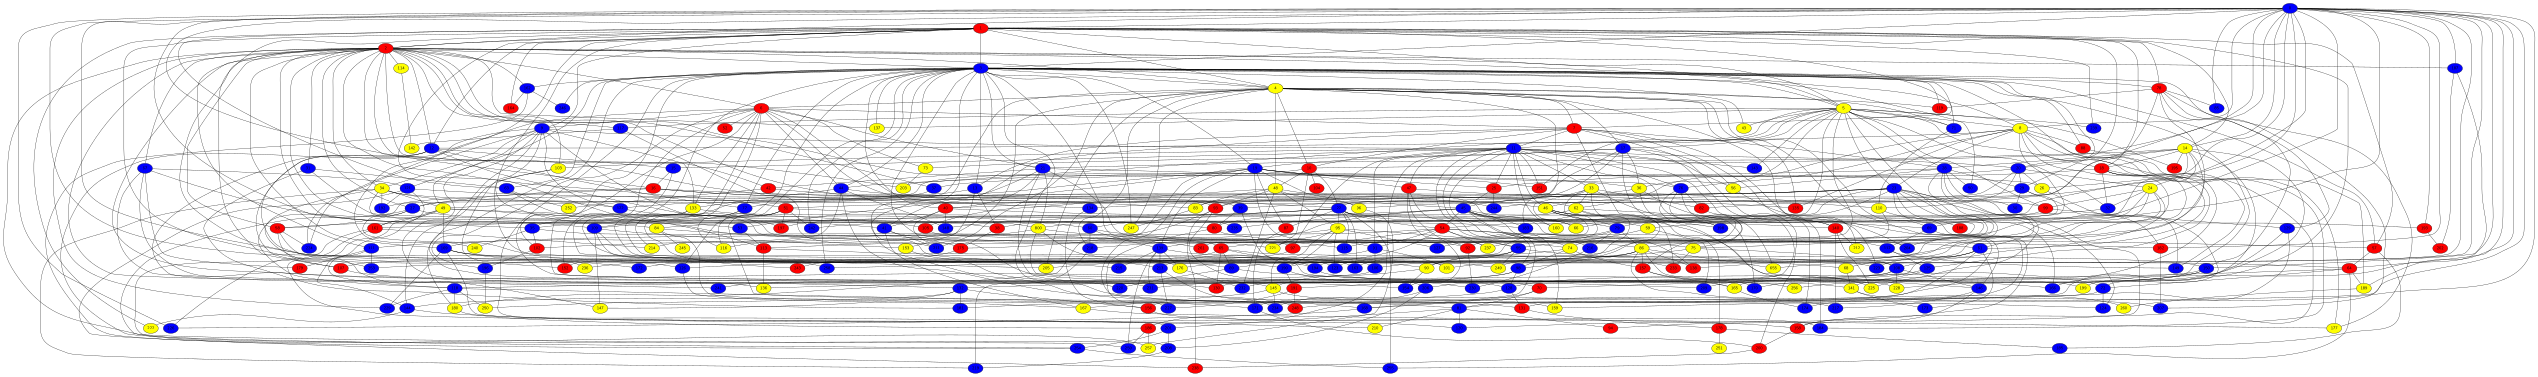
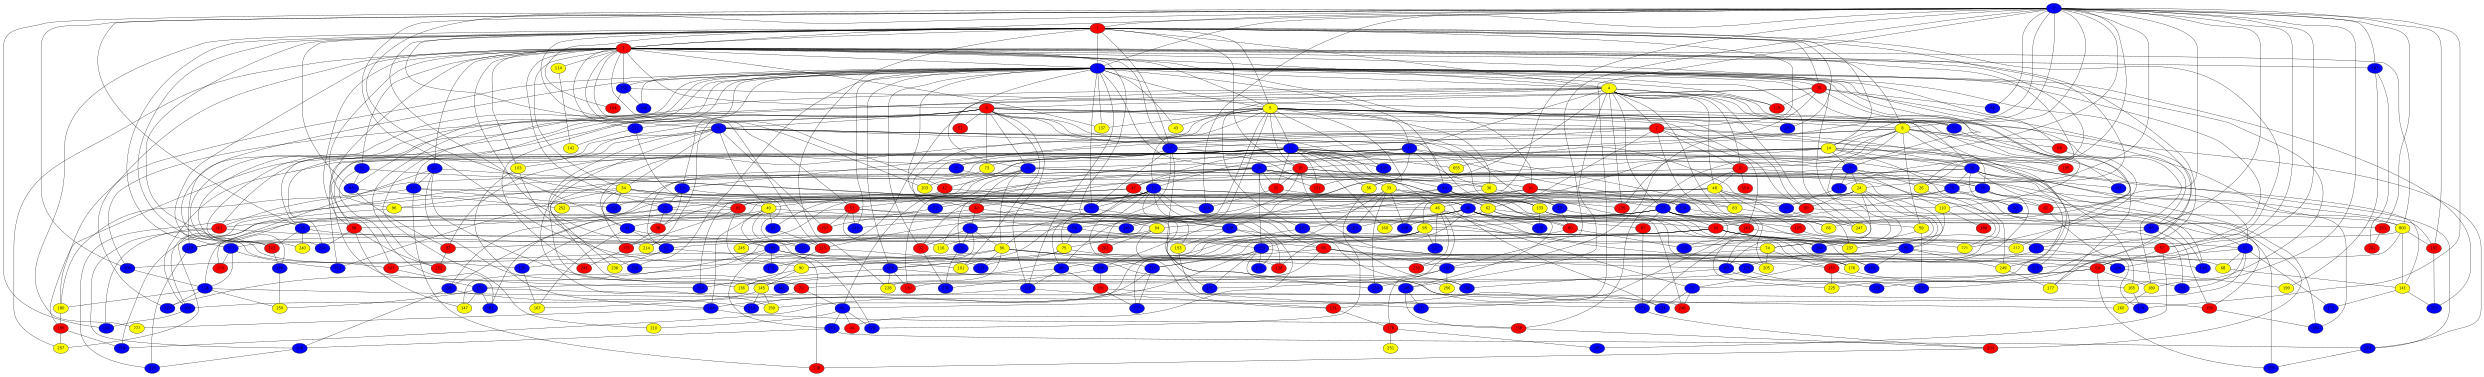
(1449, 237) -> (1899, 234)
(1681, 254) -> none
(1894, 323) -> (2027, 278)
